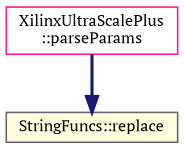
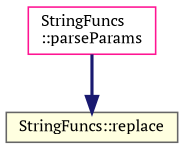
(92, 31) -> (92, 31)
